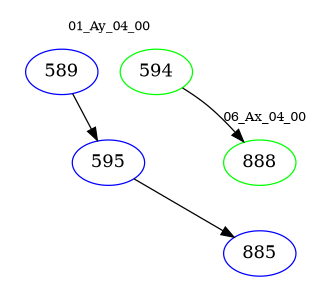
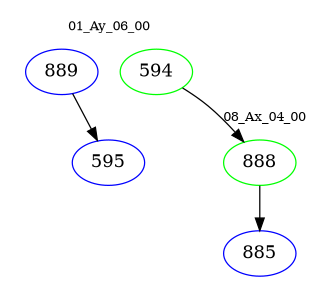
(109, 27) -> (109, 27)
(62, 72) -> (62, 72)
(265, 118) -> (265, 118)
(178, 205) -> (260, 202)
